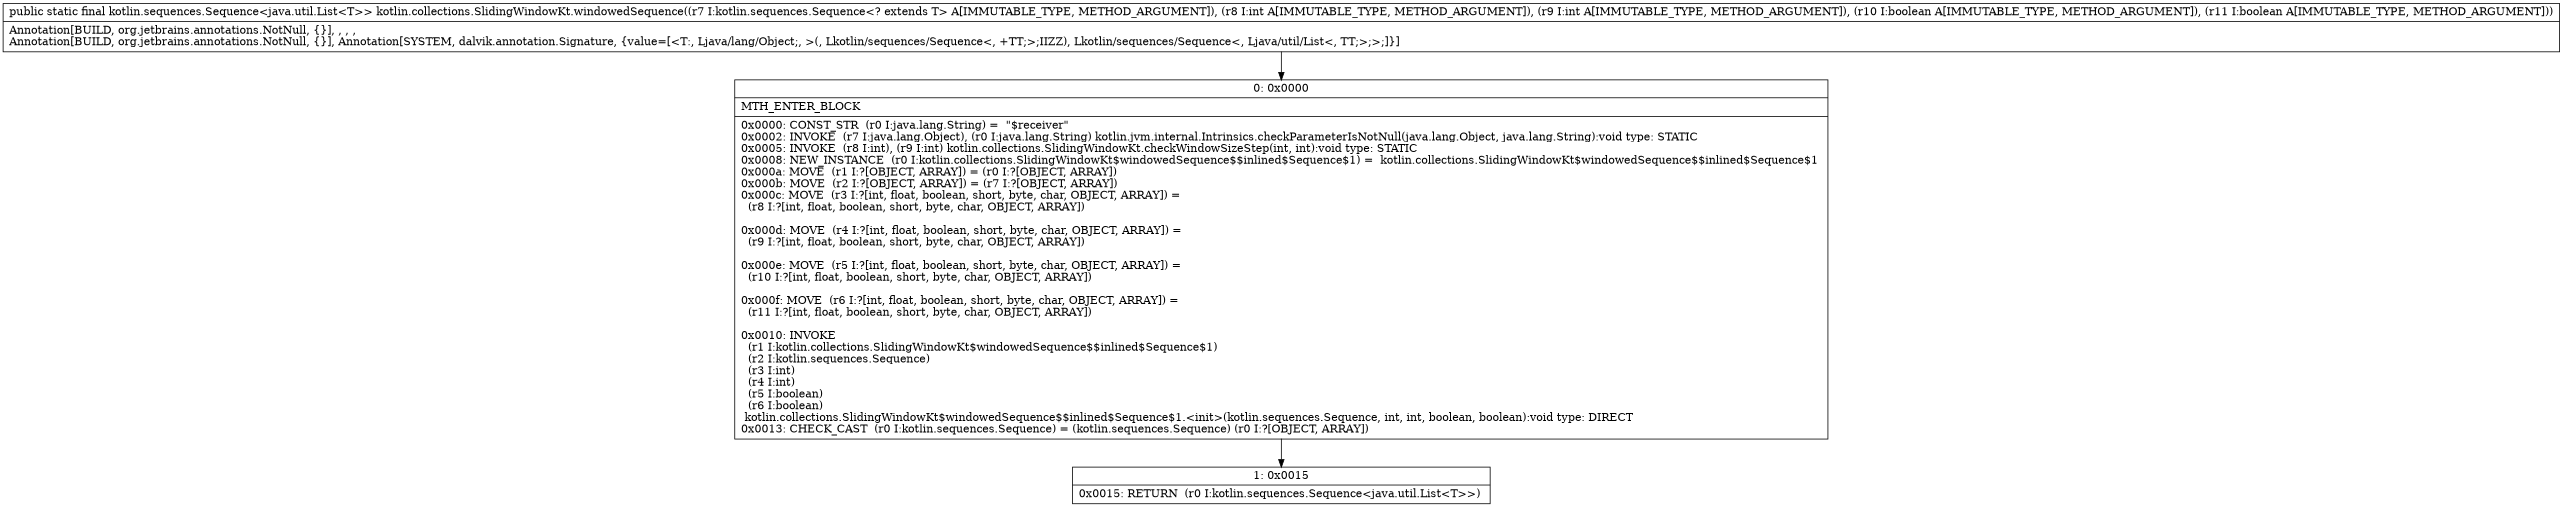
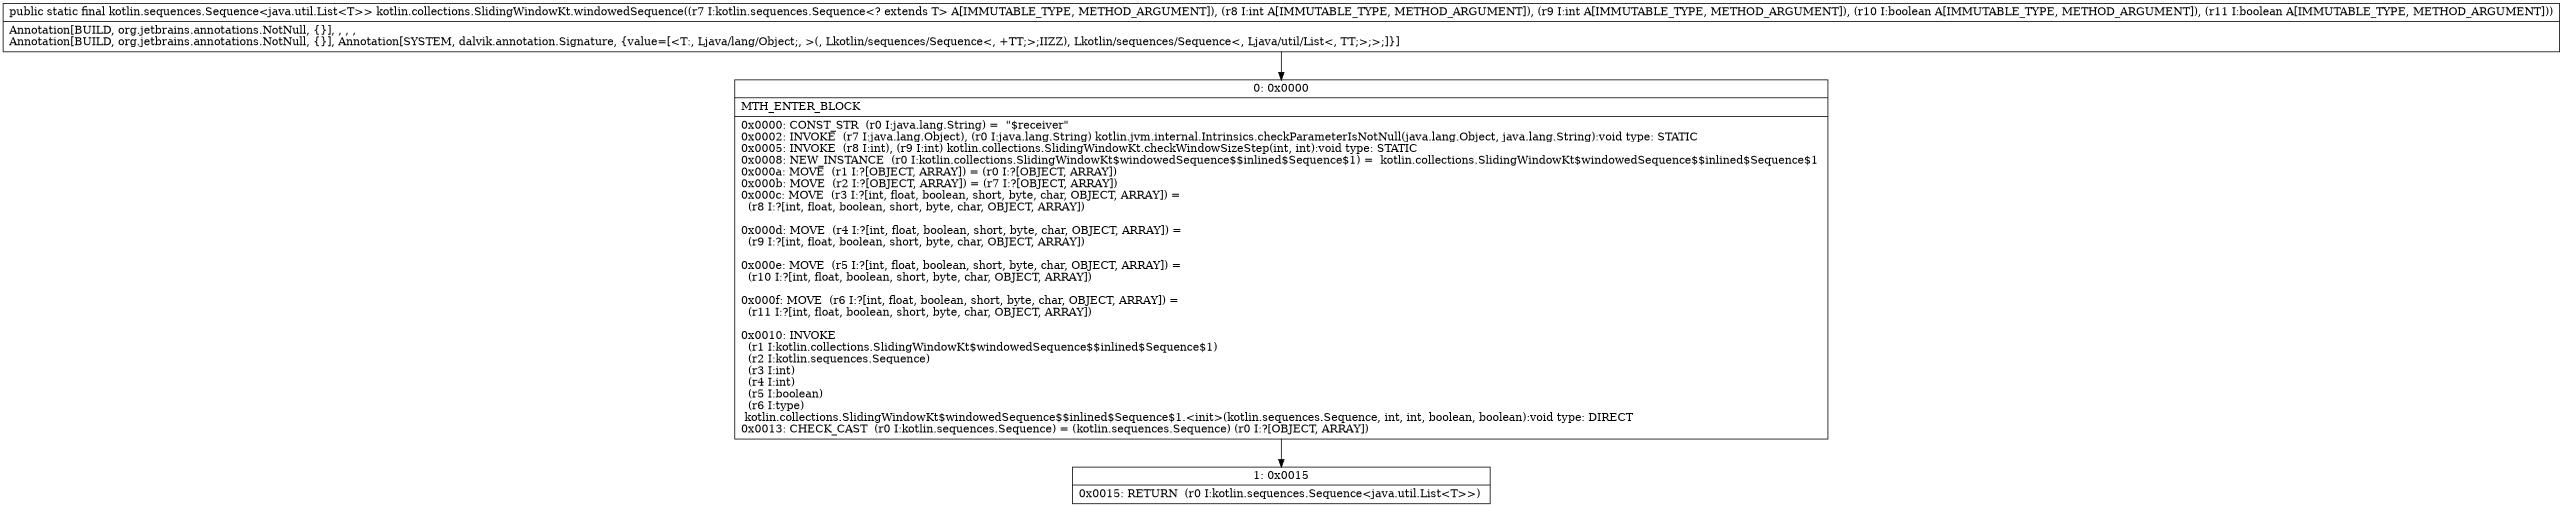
(782, 406) -> (773, 406)
